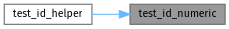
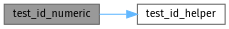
(106, 14) -> (113, 14)
